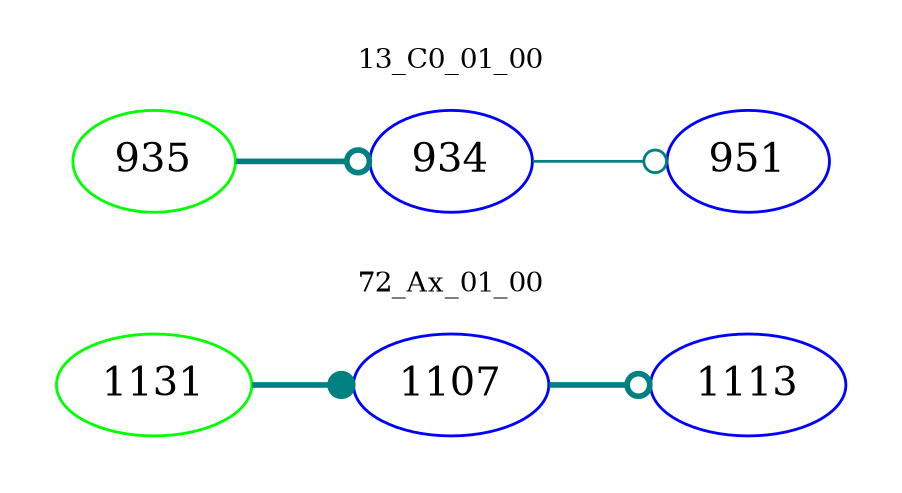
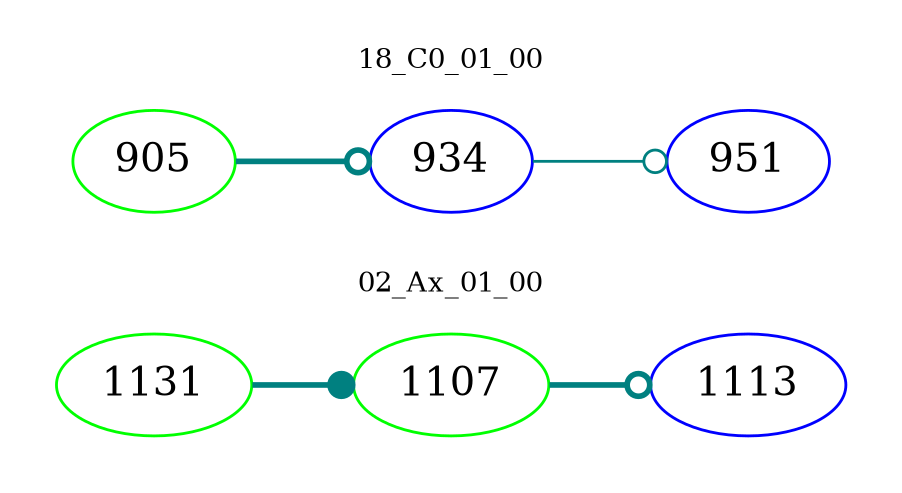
(451, 61) -> (451, 61)
(154, 161) -> (154, 161)
(451, 284) -> (451, 284)
(451, 385) -> (451, 385)
